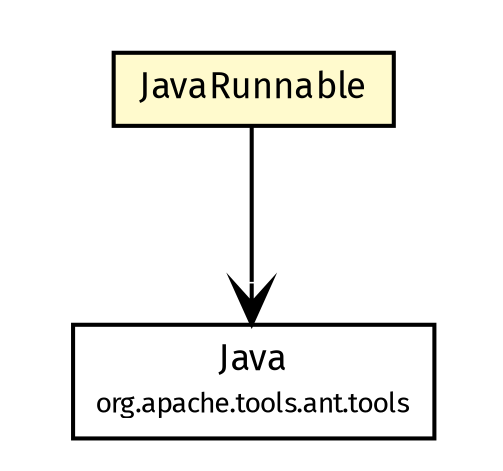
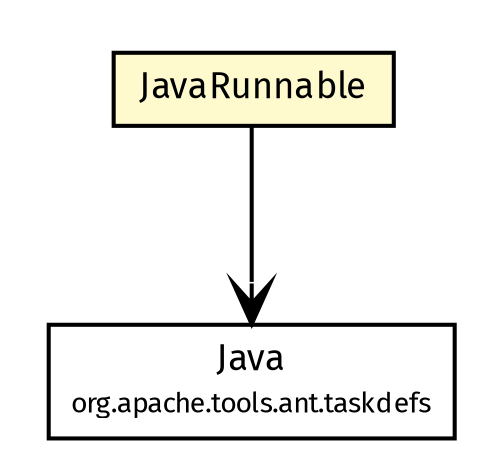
(254, 404) -> (252, 404)
